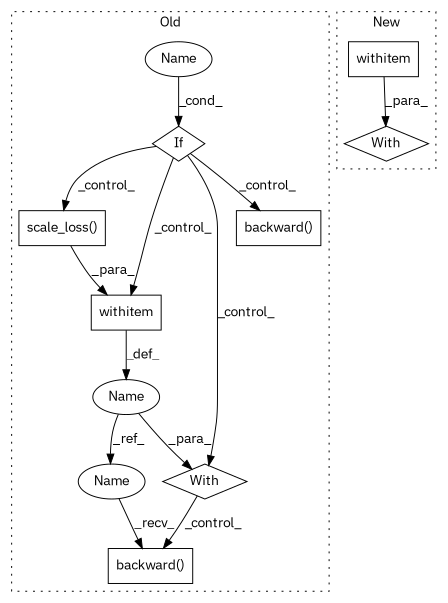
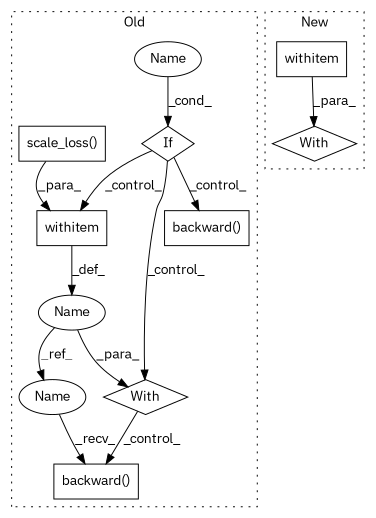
(103, 161) -> none
